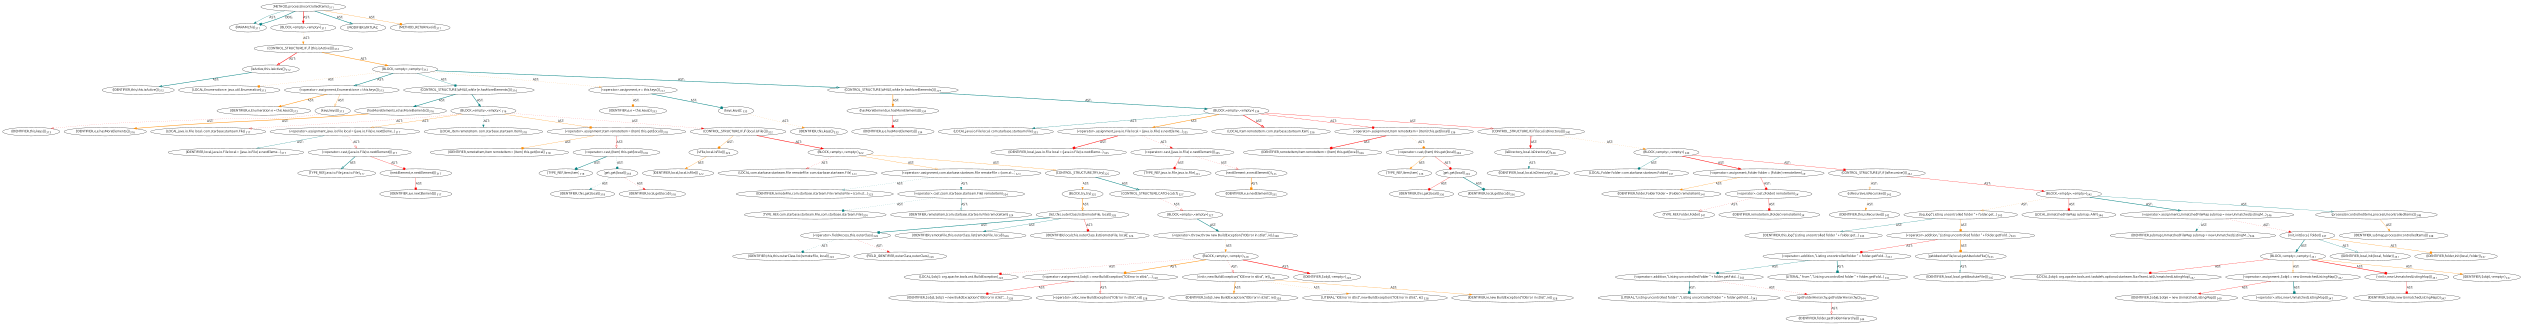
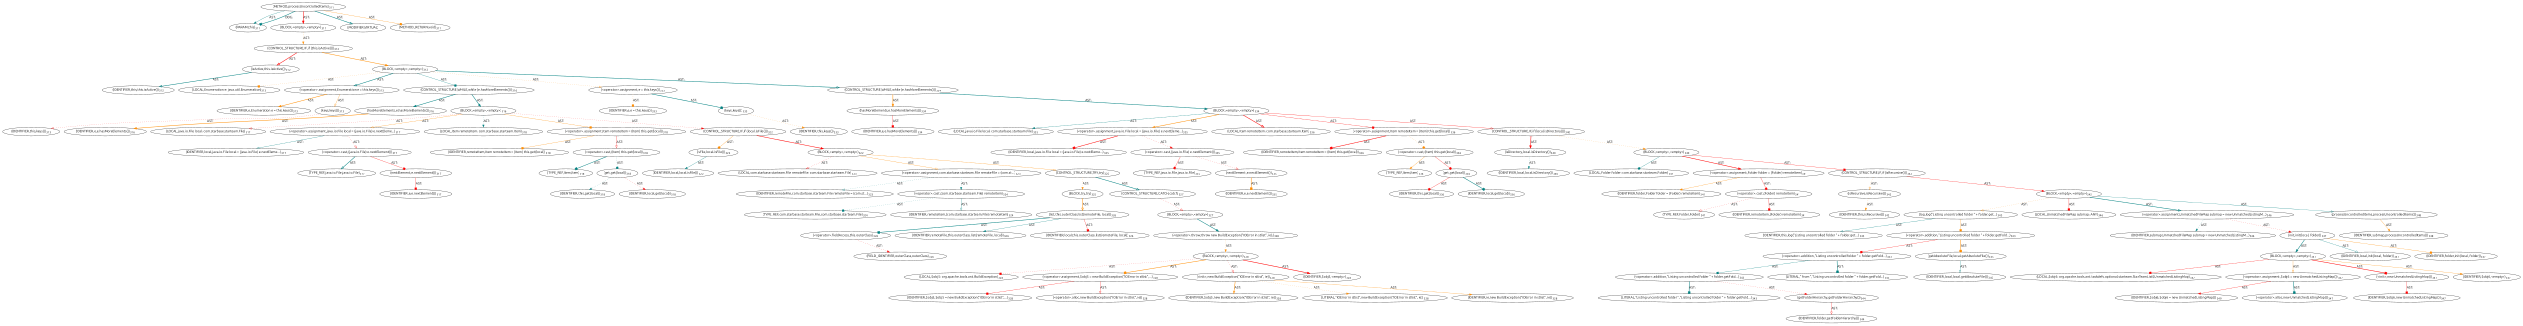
(697, 162) -> (697, 162)
(791, 256) -> none
